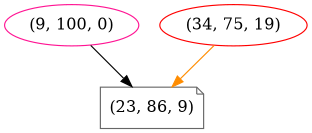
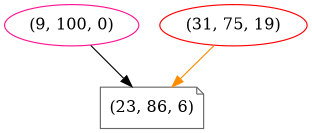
(233, 25) -> (233, 25)
(152, 108) -> (152, 108)
